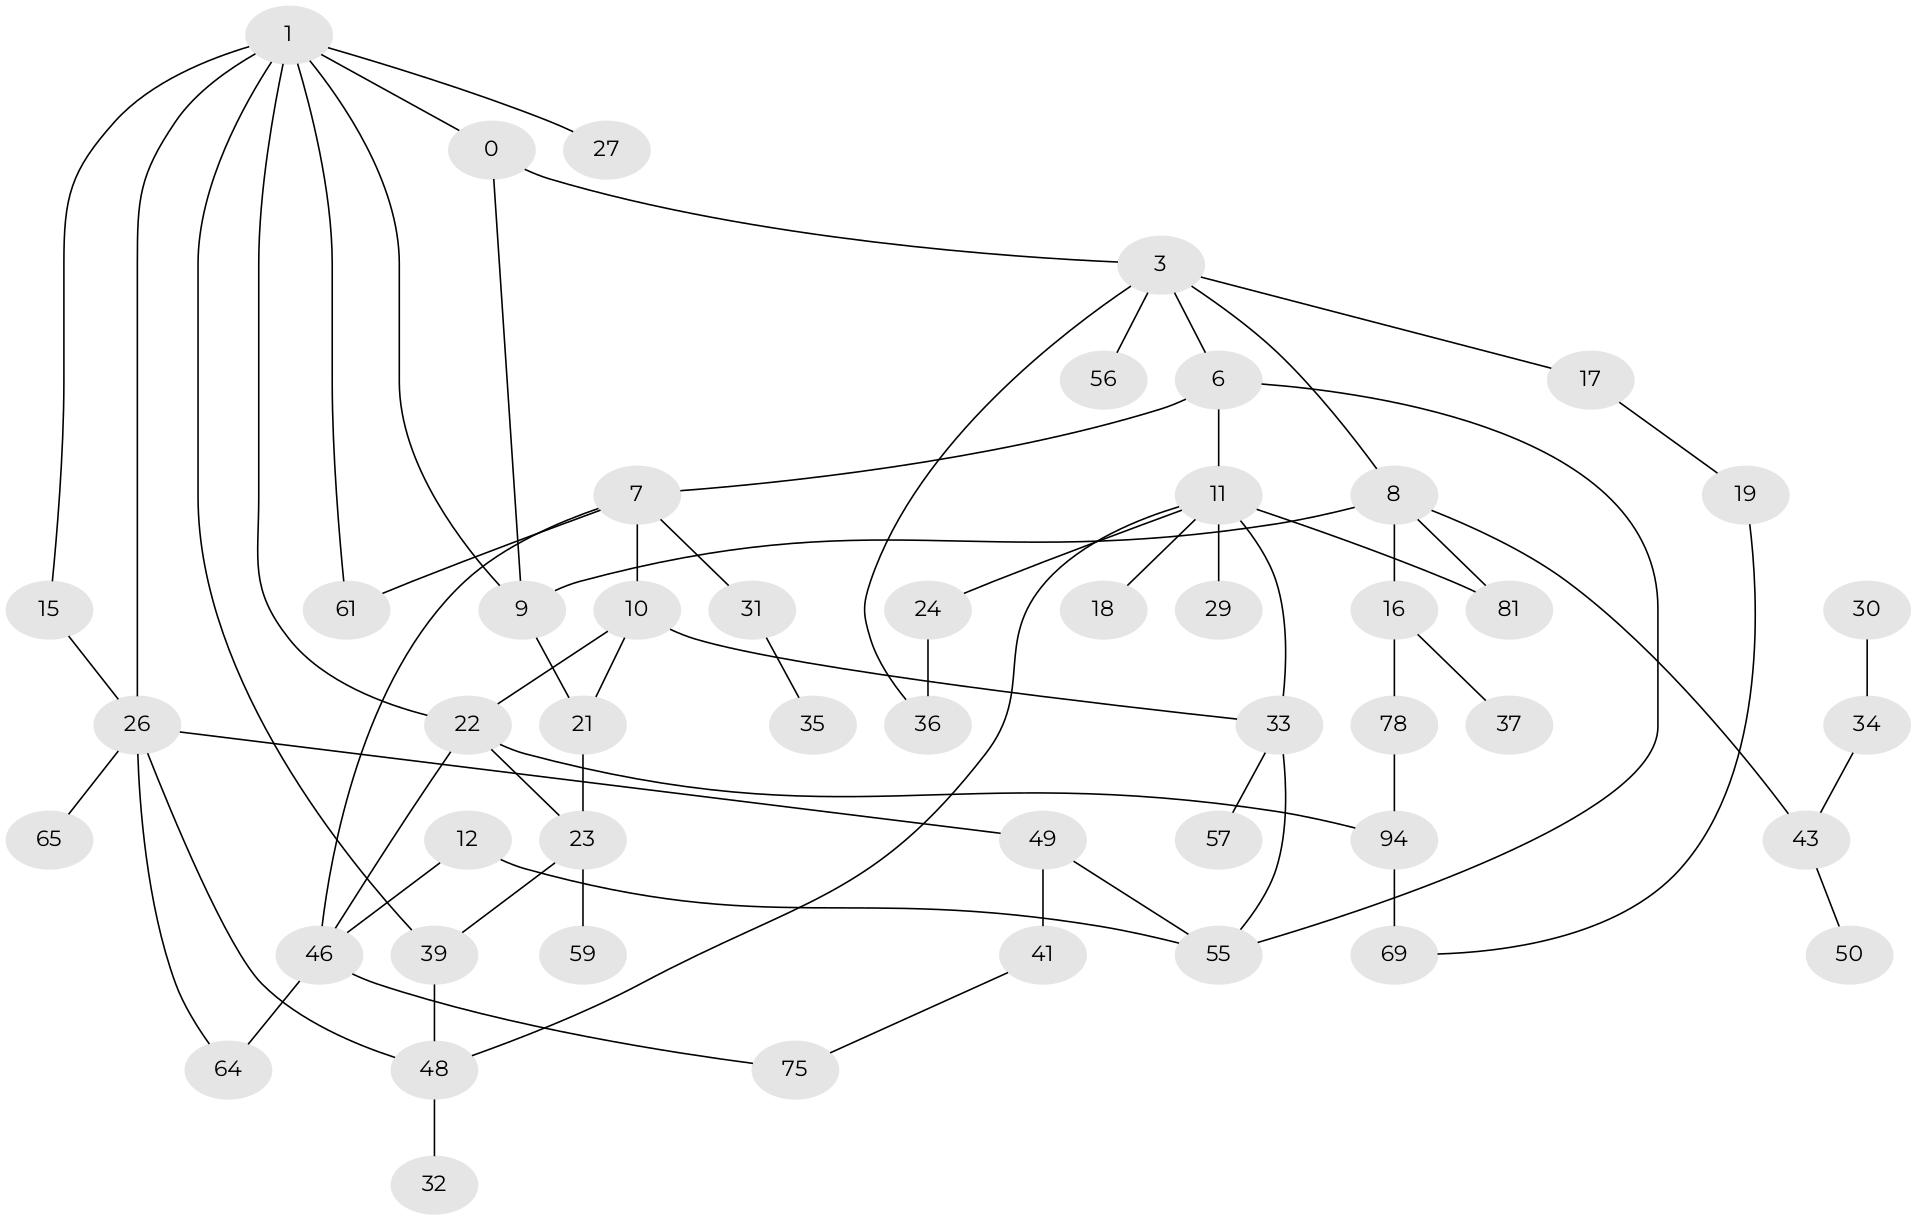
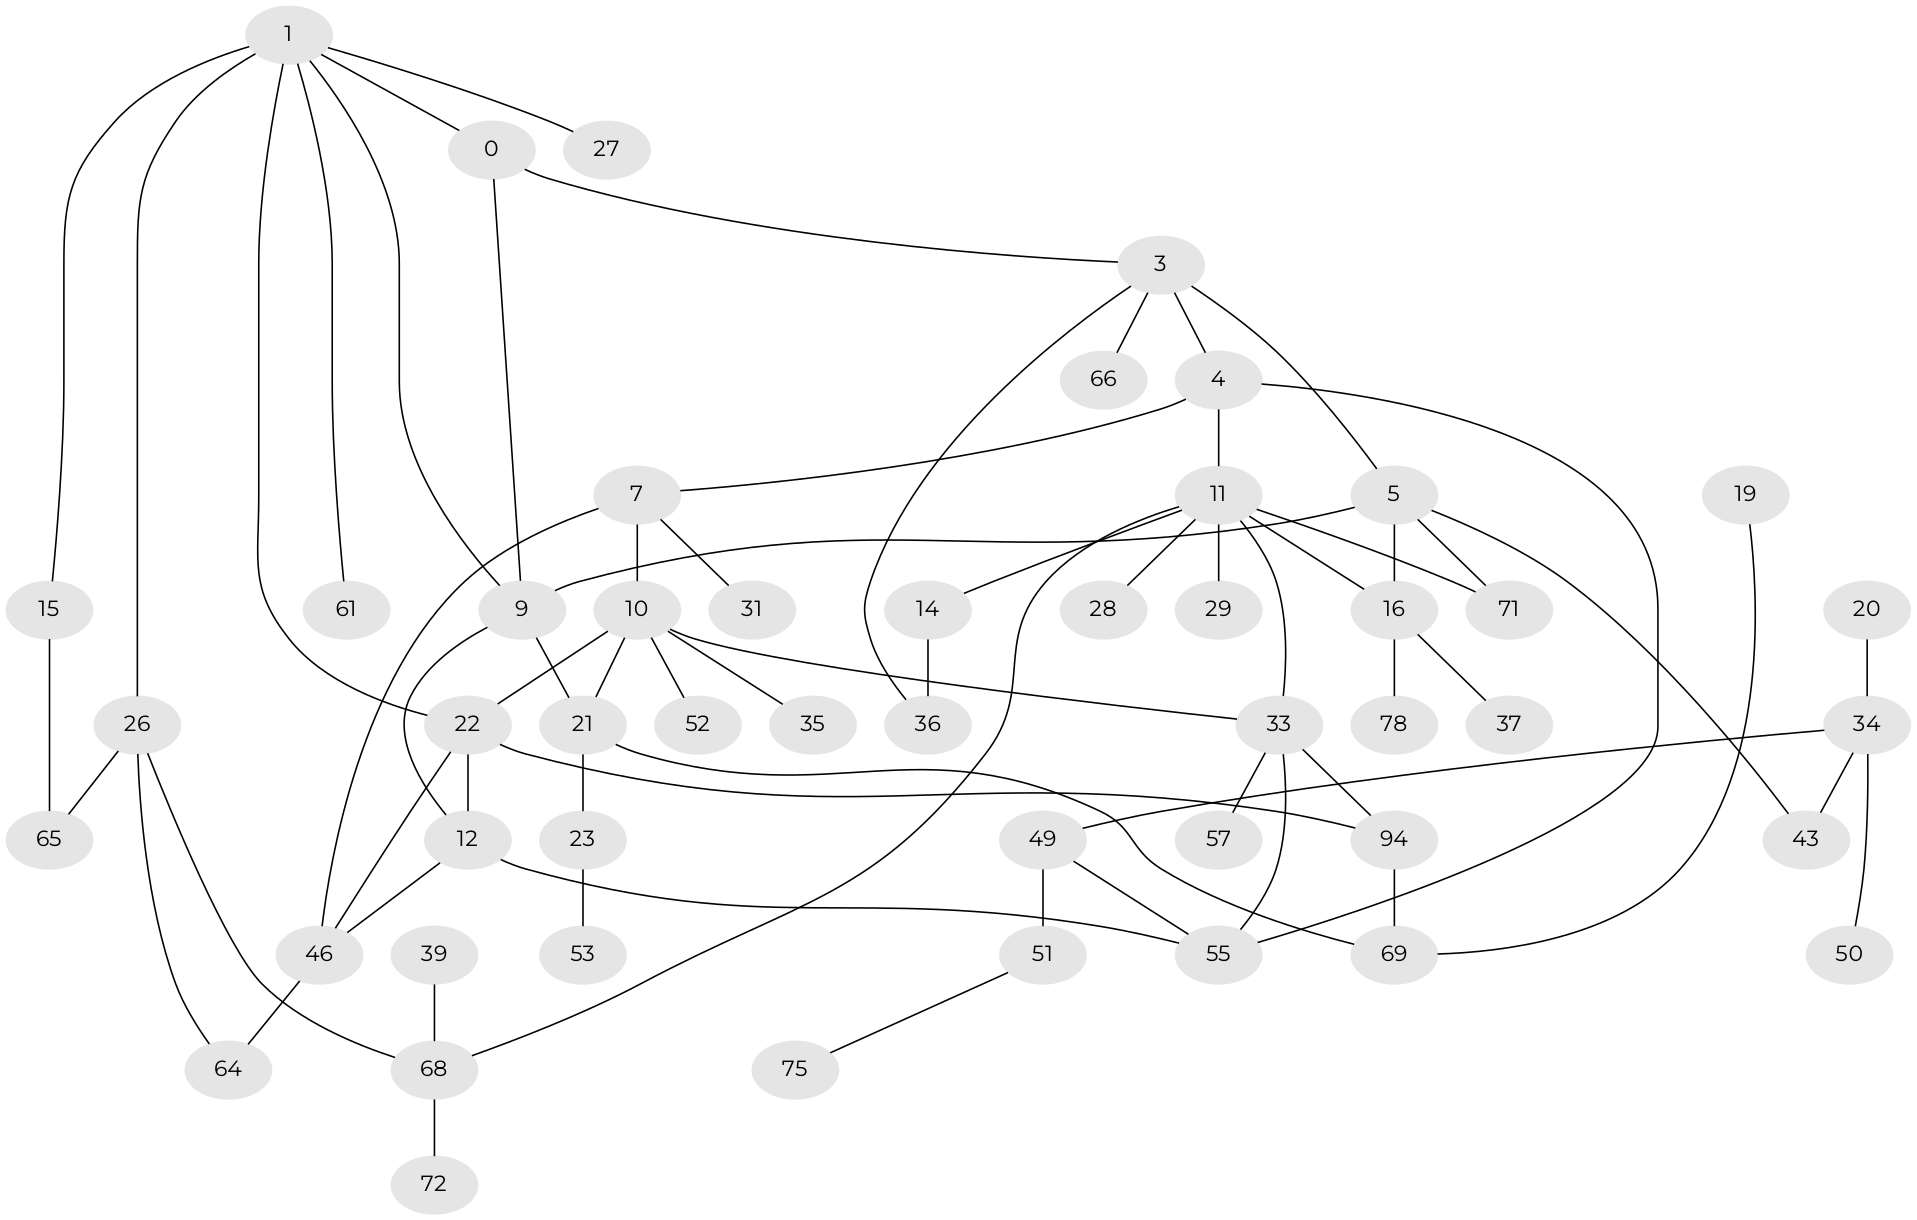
(1104, 380) -> (1104, 380)
(1219, 380) -> (1219, 380)
(1591, 380) -> none
(1394, 495) -> (1394, 495)
(200, 518) -> none
none -> (1307, 553)
(464, 561) -> none
(928, 610) -> (928, 610)
(1104, 610) -> (1104, 610)
(1509, 610) -> (1509, 610)
(1867, 610) -> (1867, 610)
(93, 668) -> (50, 725)
(783, 669) -> (725, 668)
none -> (410, 697)
none -> (698, 725)
none -> (1005, 779)
(570, 780) -> (1452, 769)
(1394, 783) -> (1328, 774)
(529, 786) -> (468, 783)
(1828, 897) -> (1866, 841)
(509, 898) -> none
(583, 955) -> (583, 955)
(1043, 955) -> (1043, 955)
(570, 1033) -> none
(434, 1070) -> (434, 1070)
(434, 1185) -> (434, 1185)
